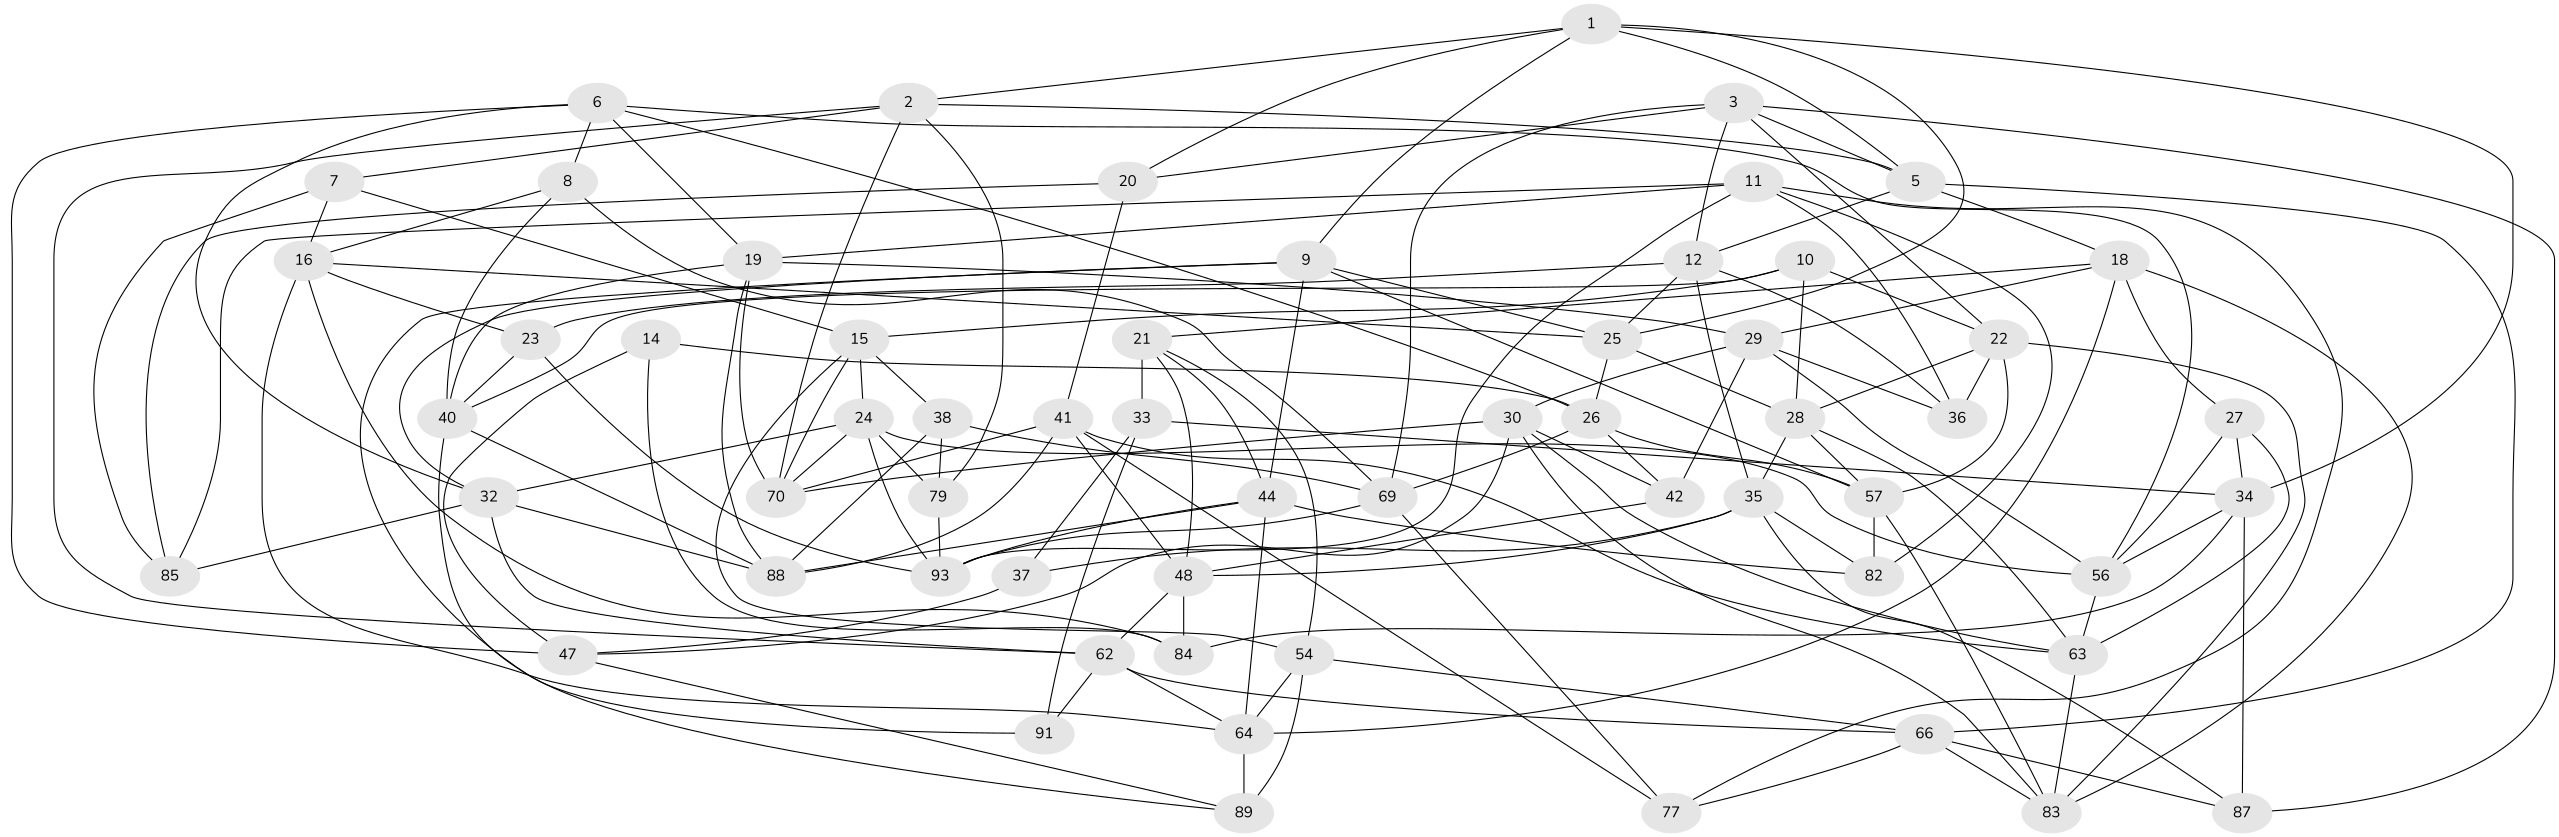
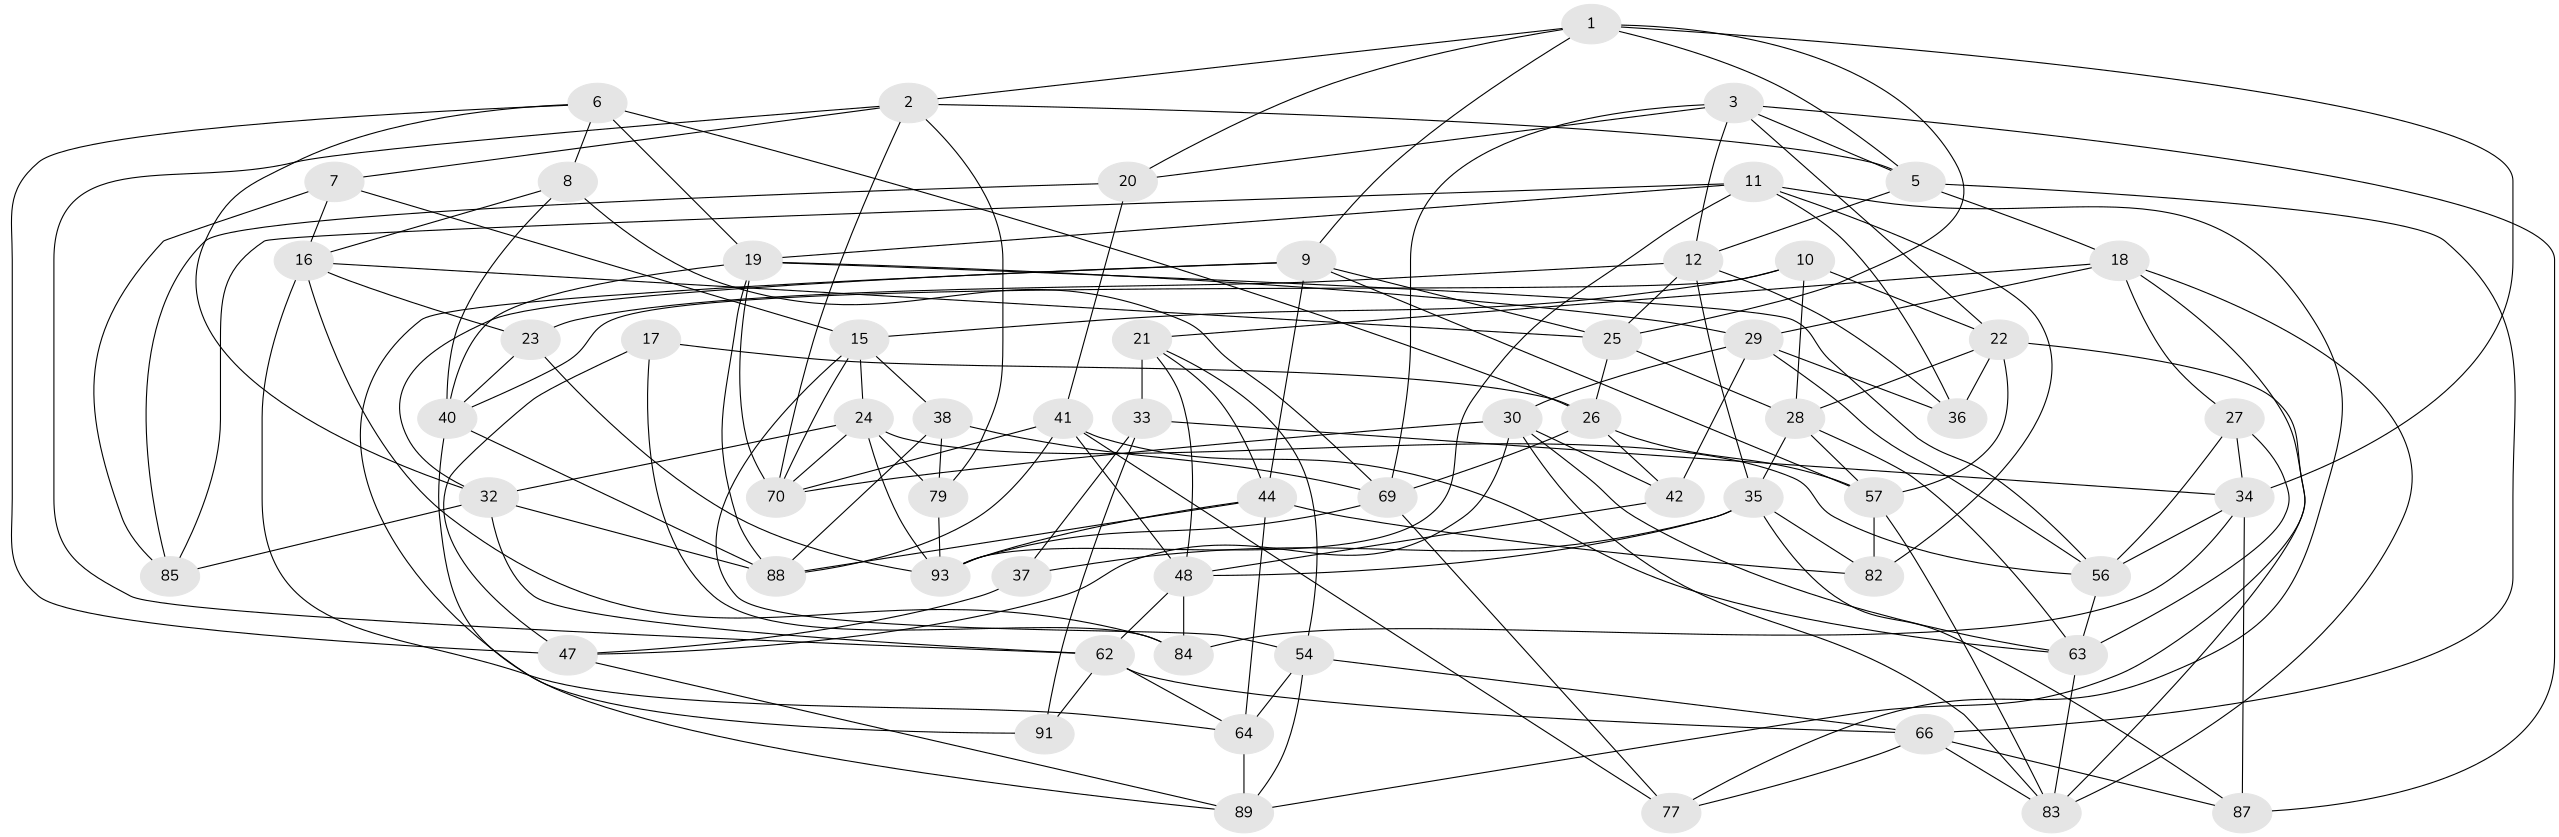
(1572, 136) -> (1514, 295)
(651, 340) -> (651, 340)
(1787, 651) -> (1864, 713)
